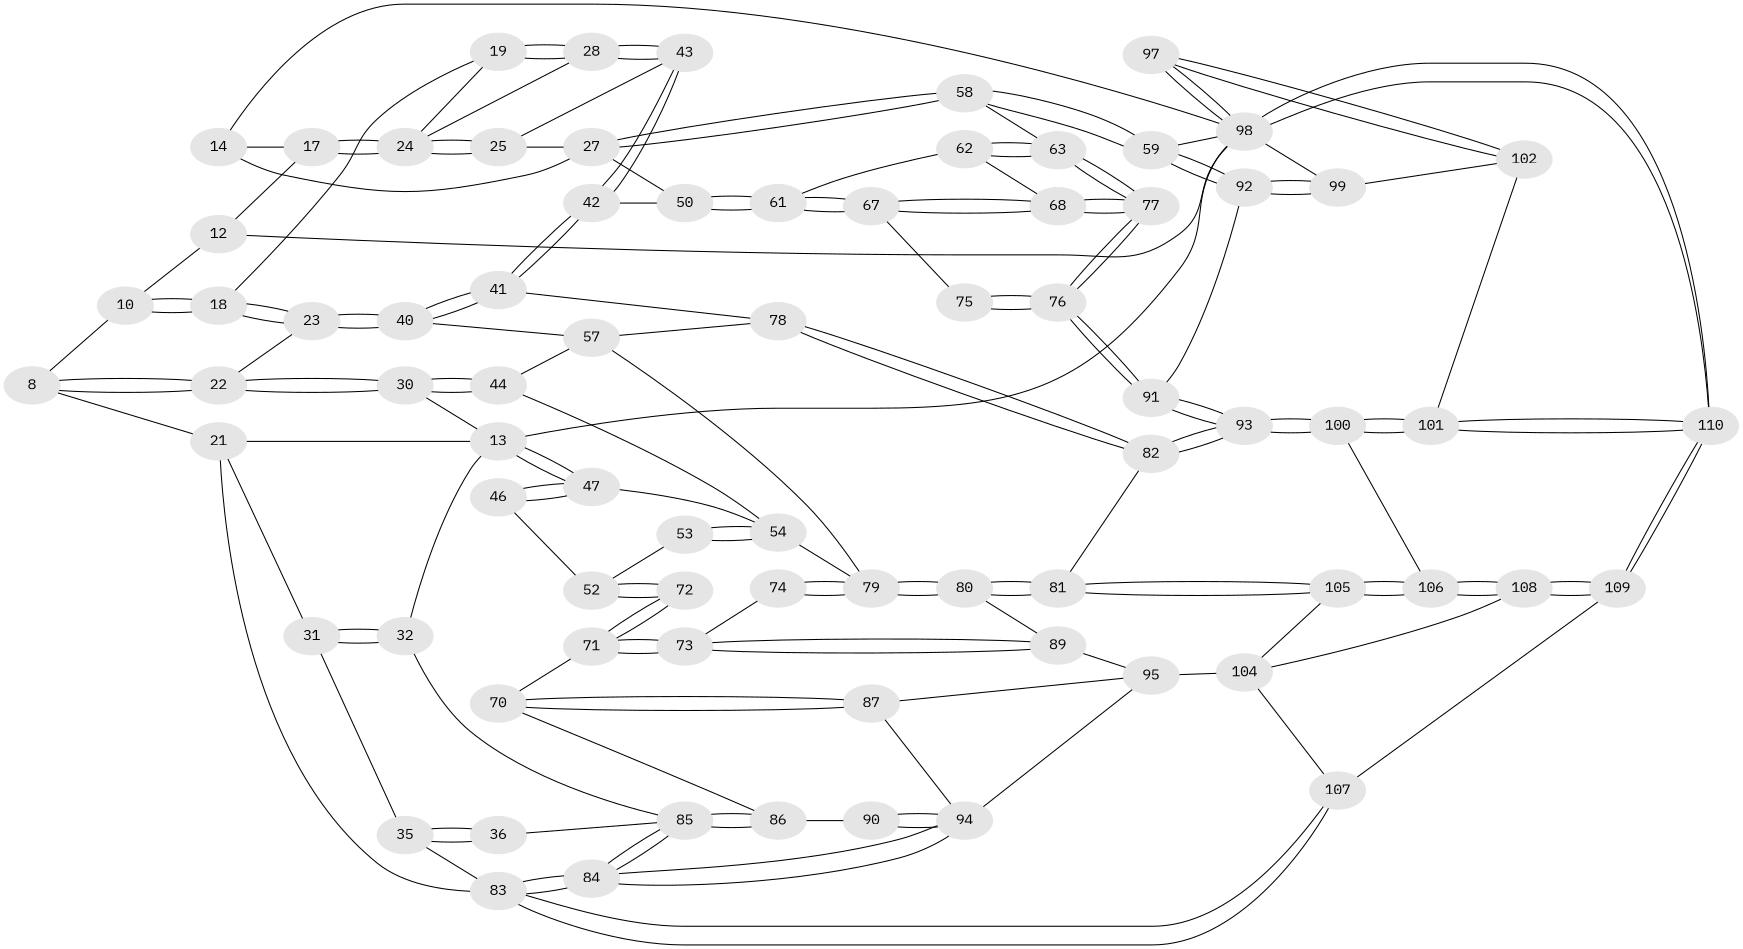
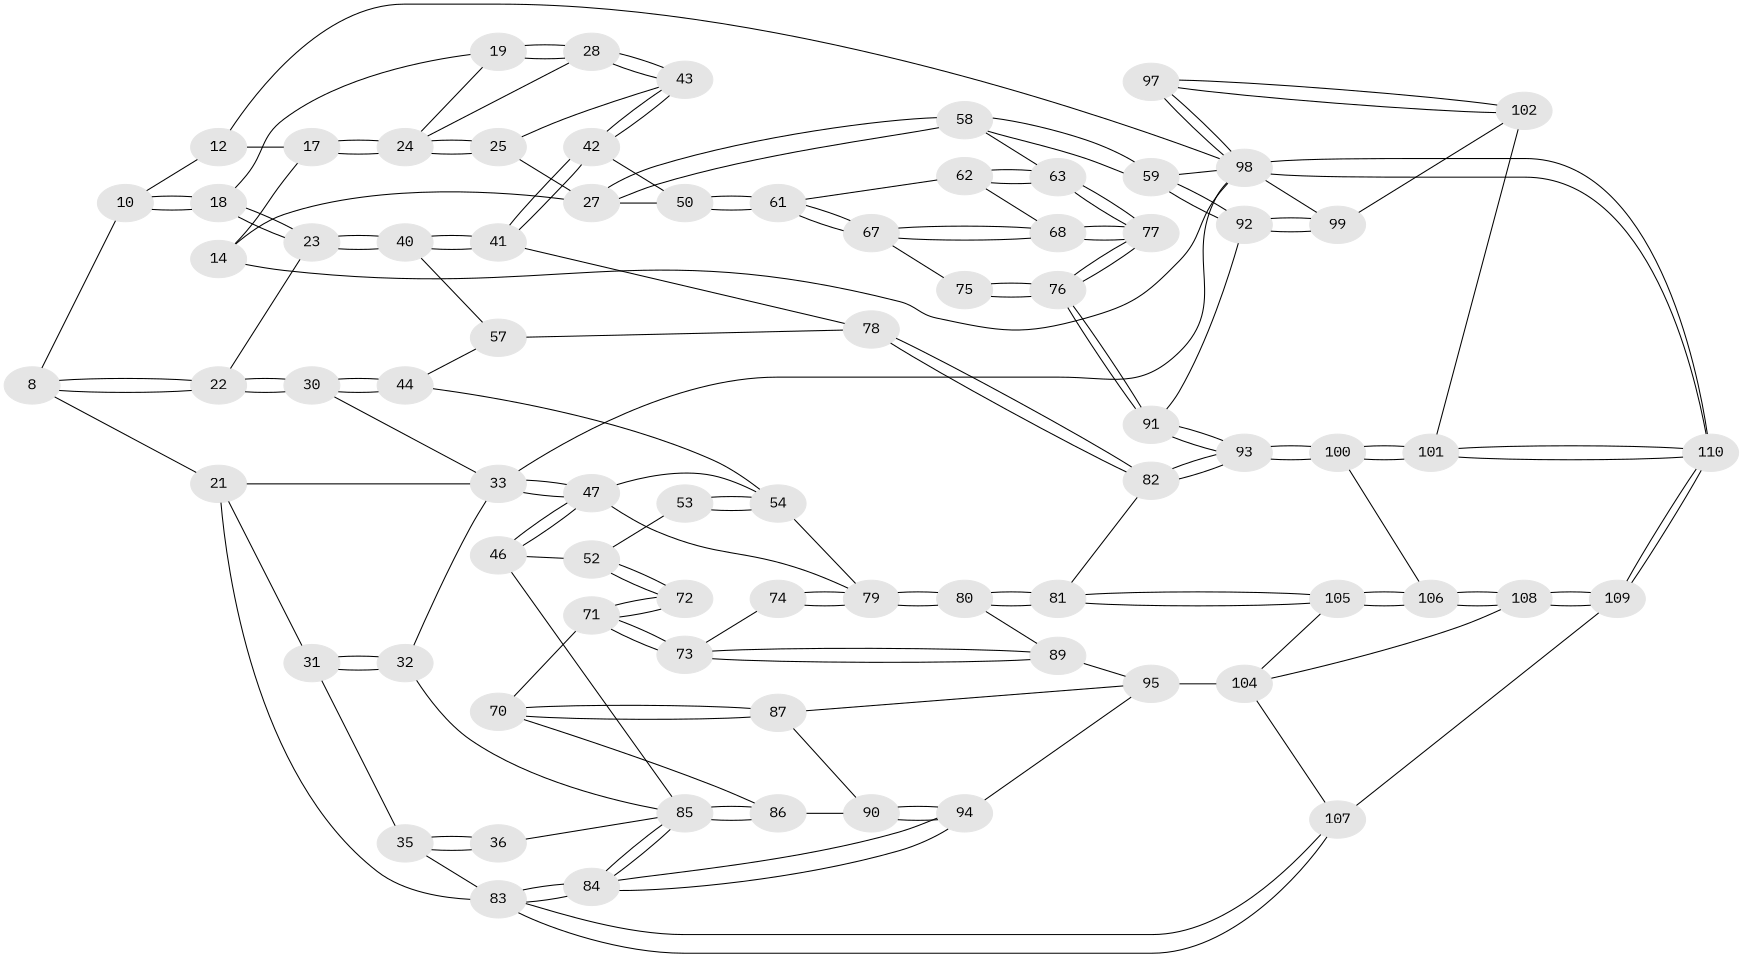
(498, 441) -> (498, 484)
(746, 450) -> (728, 552)
none -> (592, 684)
(918, 762) -> (825, 763)
